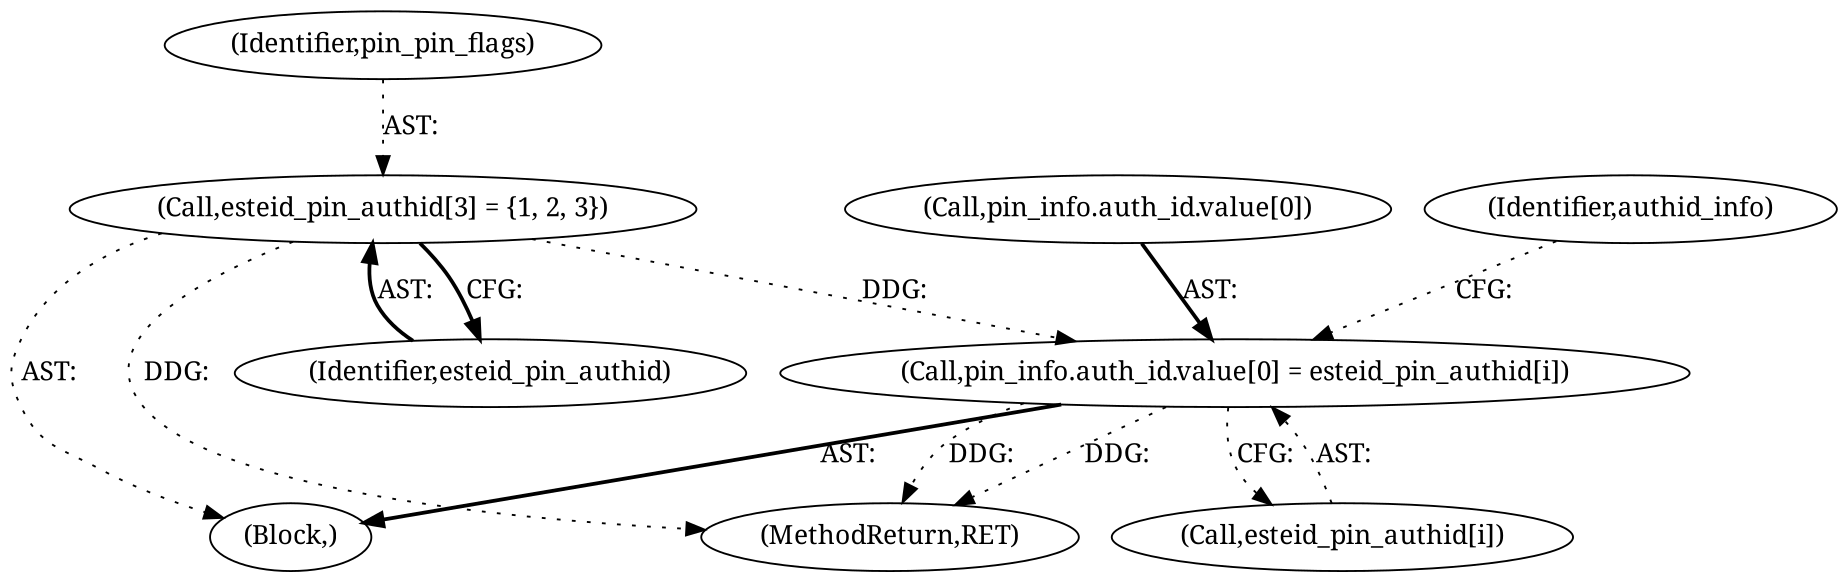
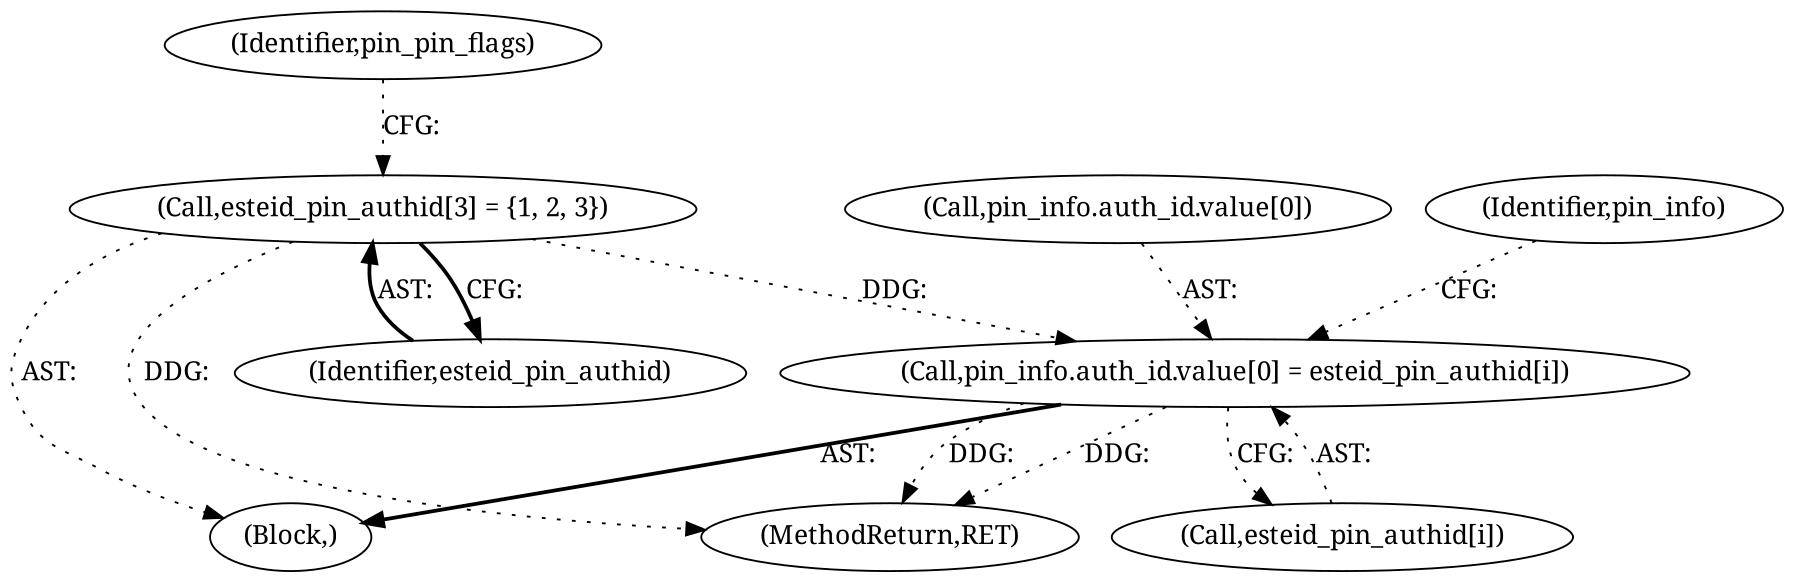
(415, 127) -> (415, 127)
(1631, 209) -> (1604, 209)
(1171, 284) -> (1171, 284)
